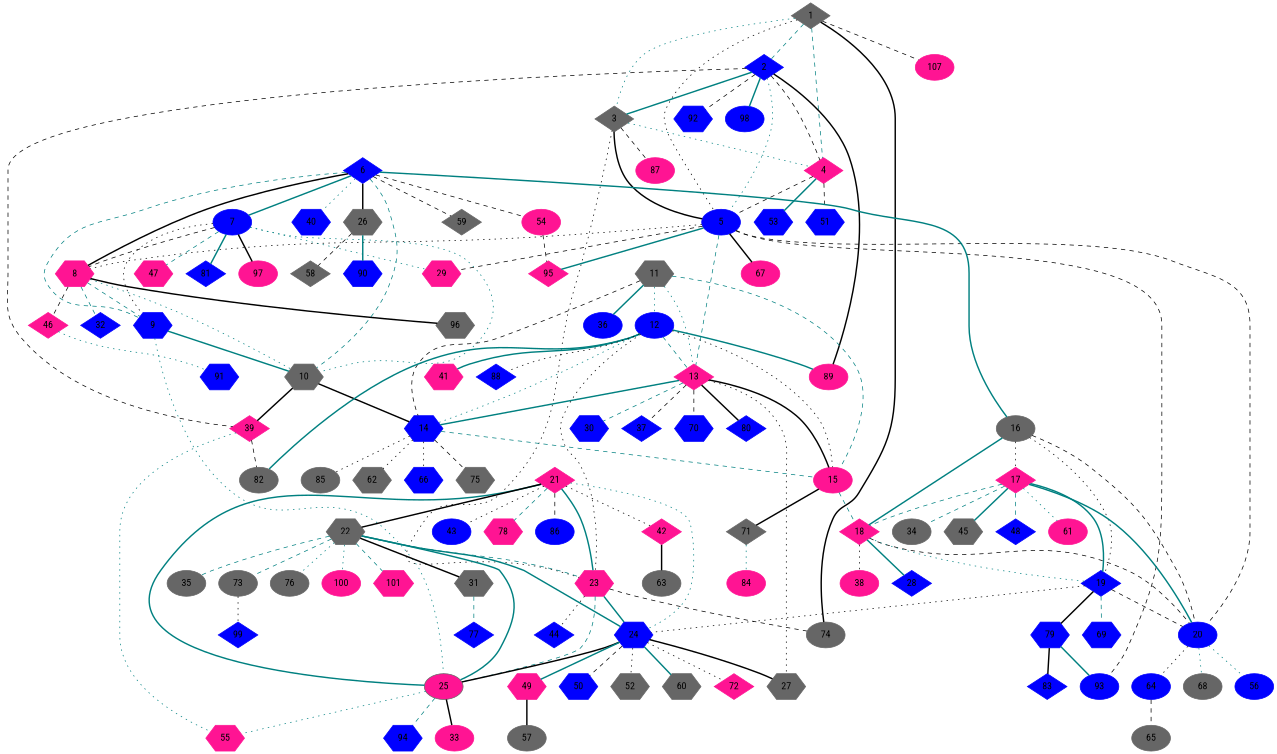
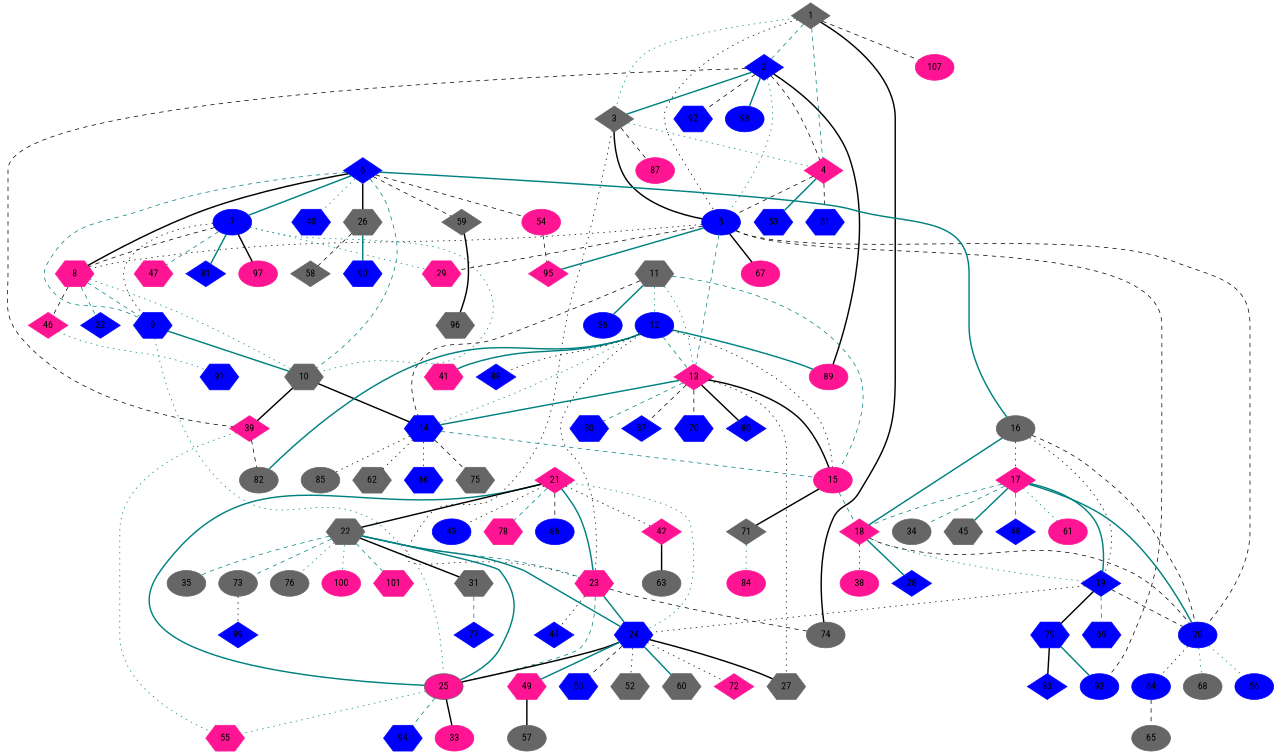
(263, 306) -> (468, 273)
